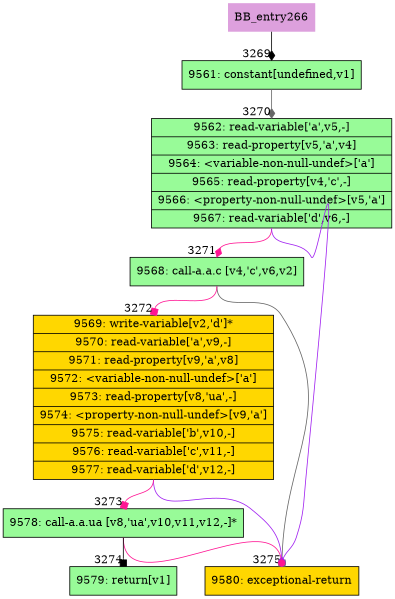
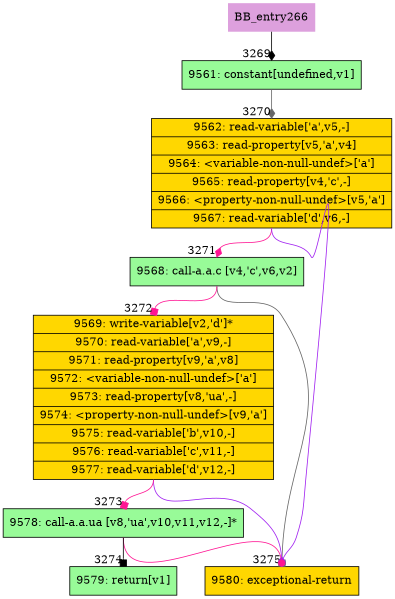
(272, 173) -> (272, 173)
